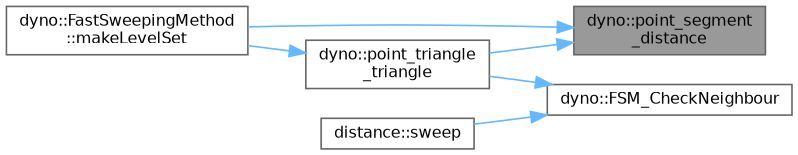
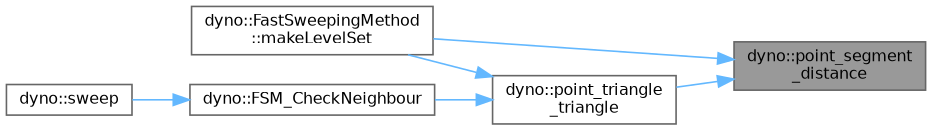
(512, 79) -> (456, 100)
(398, 134) -> (69, 100)
